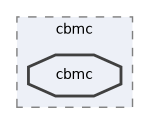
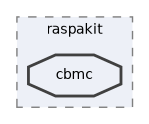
(75, 30) -> (75, 30)
